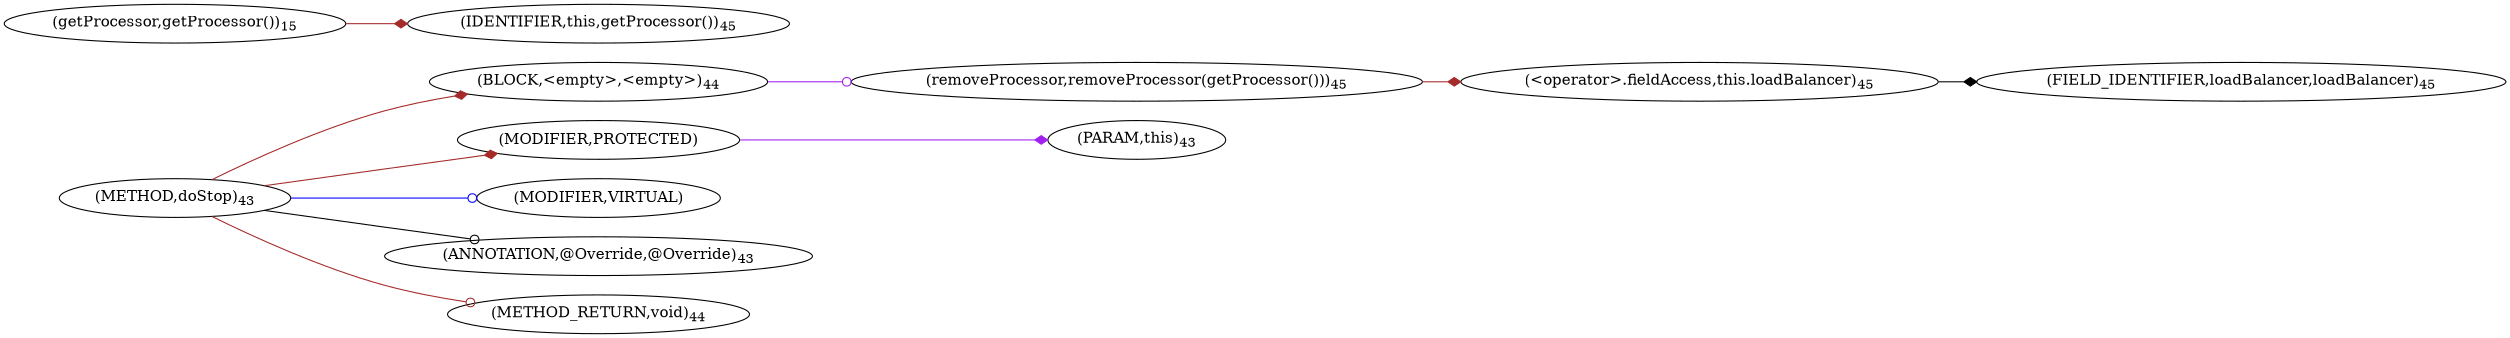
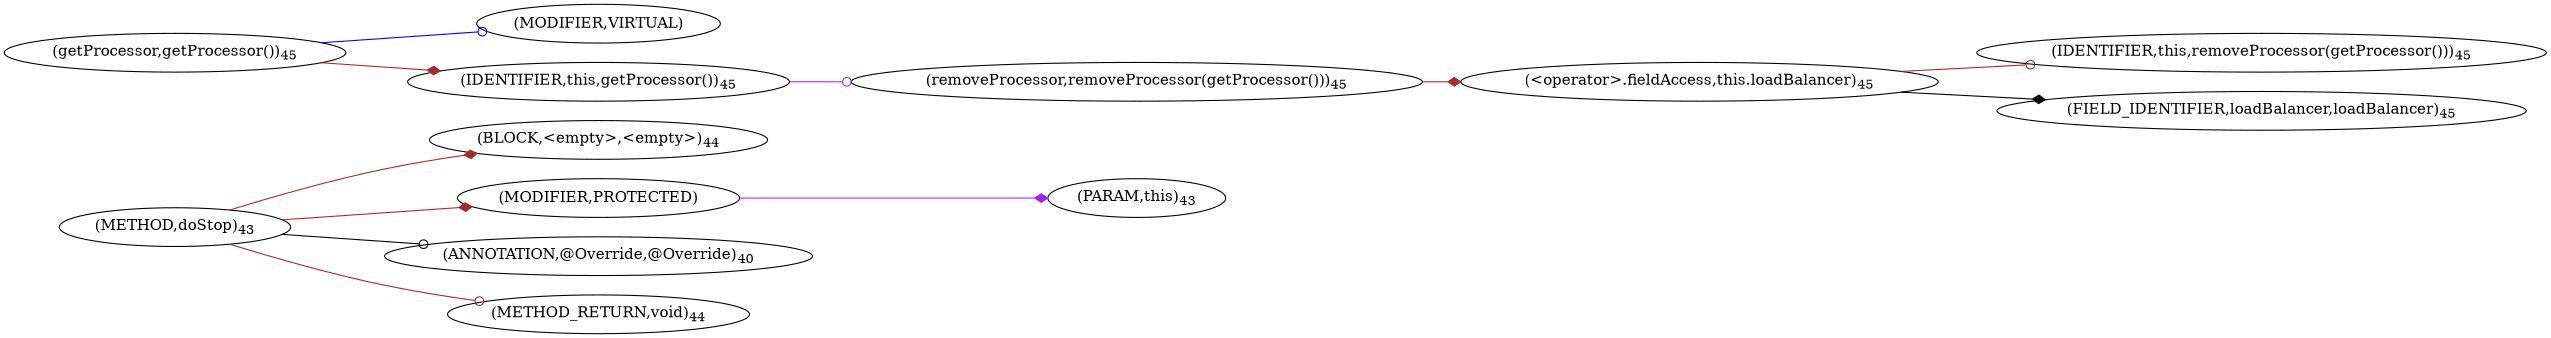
(289, 22) -> (289, 51)
none -> (2262, 53)
(805, 82) -> (816, 82)
(379, 198) -> (400, 37)
(746, 255) -> (746, 255)
